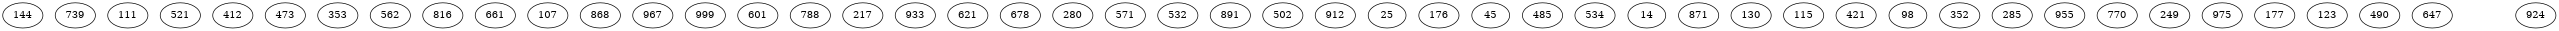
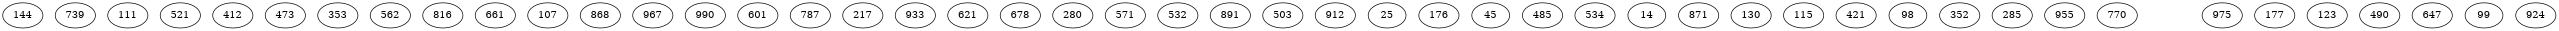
(705, 15) -> (705, 15)
(810, 15) -> (810, 15)
(1283, 15) -> (1283, 15)
(2170, 15) -> none
none -> (2484, 15)
